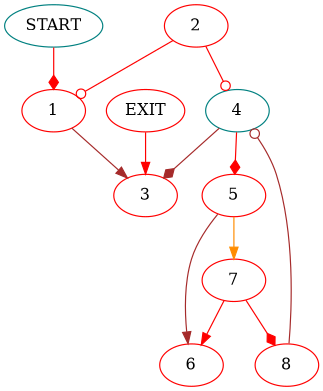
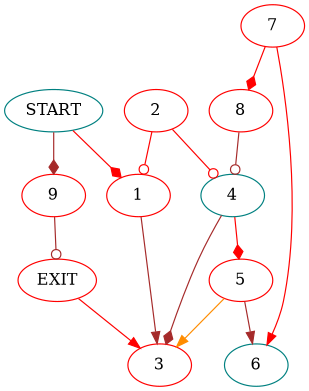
none -> (54, 196)
(234, 232) -> (205, 318)
(192, 365) -> (256, 365)
